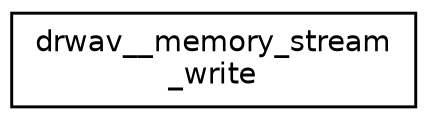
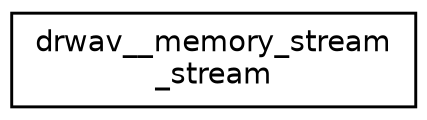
(214, 60) -> (214, 60)
